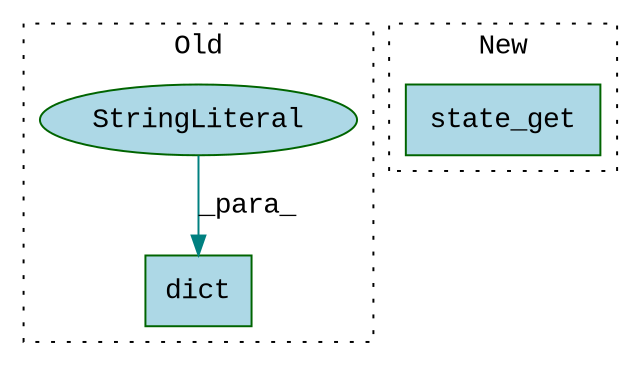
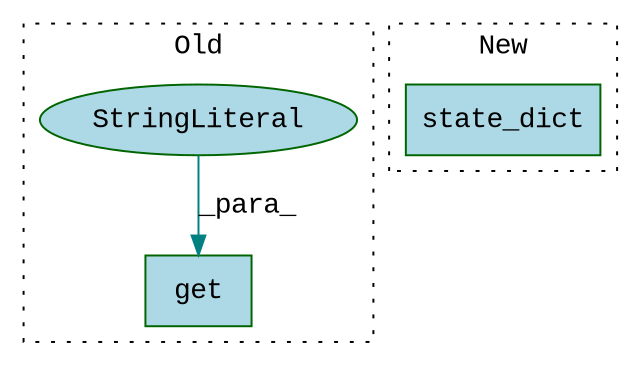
(503, 120) -> (503, 120)
(198, 291) -> (198, 291)
